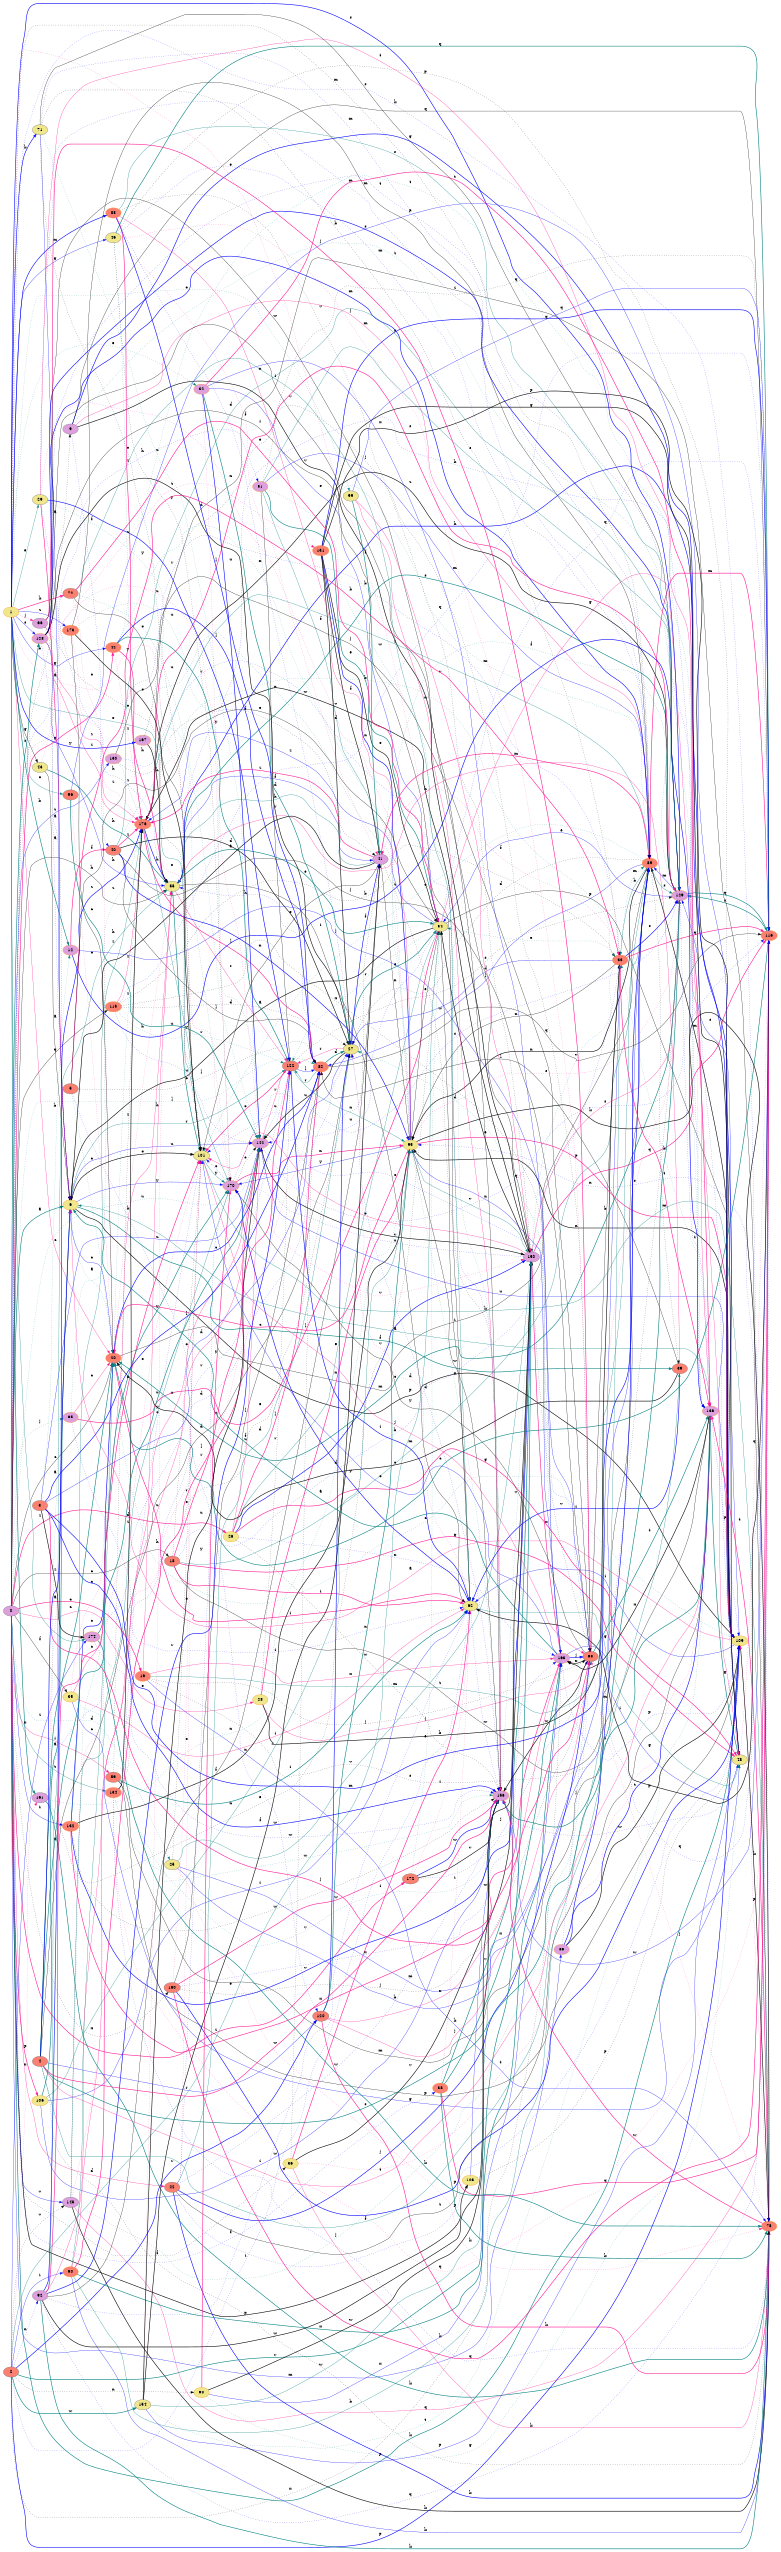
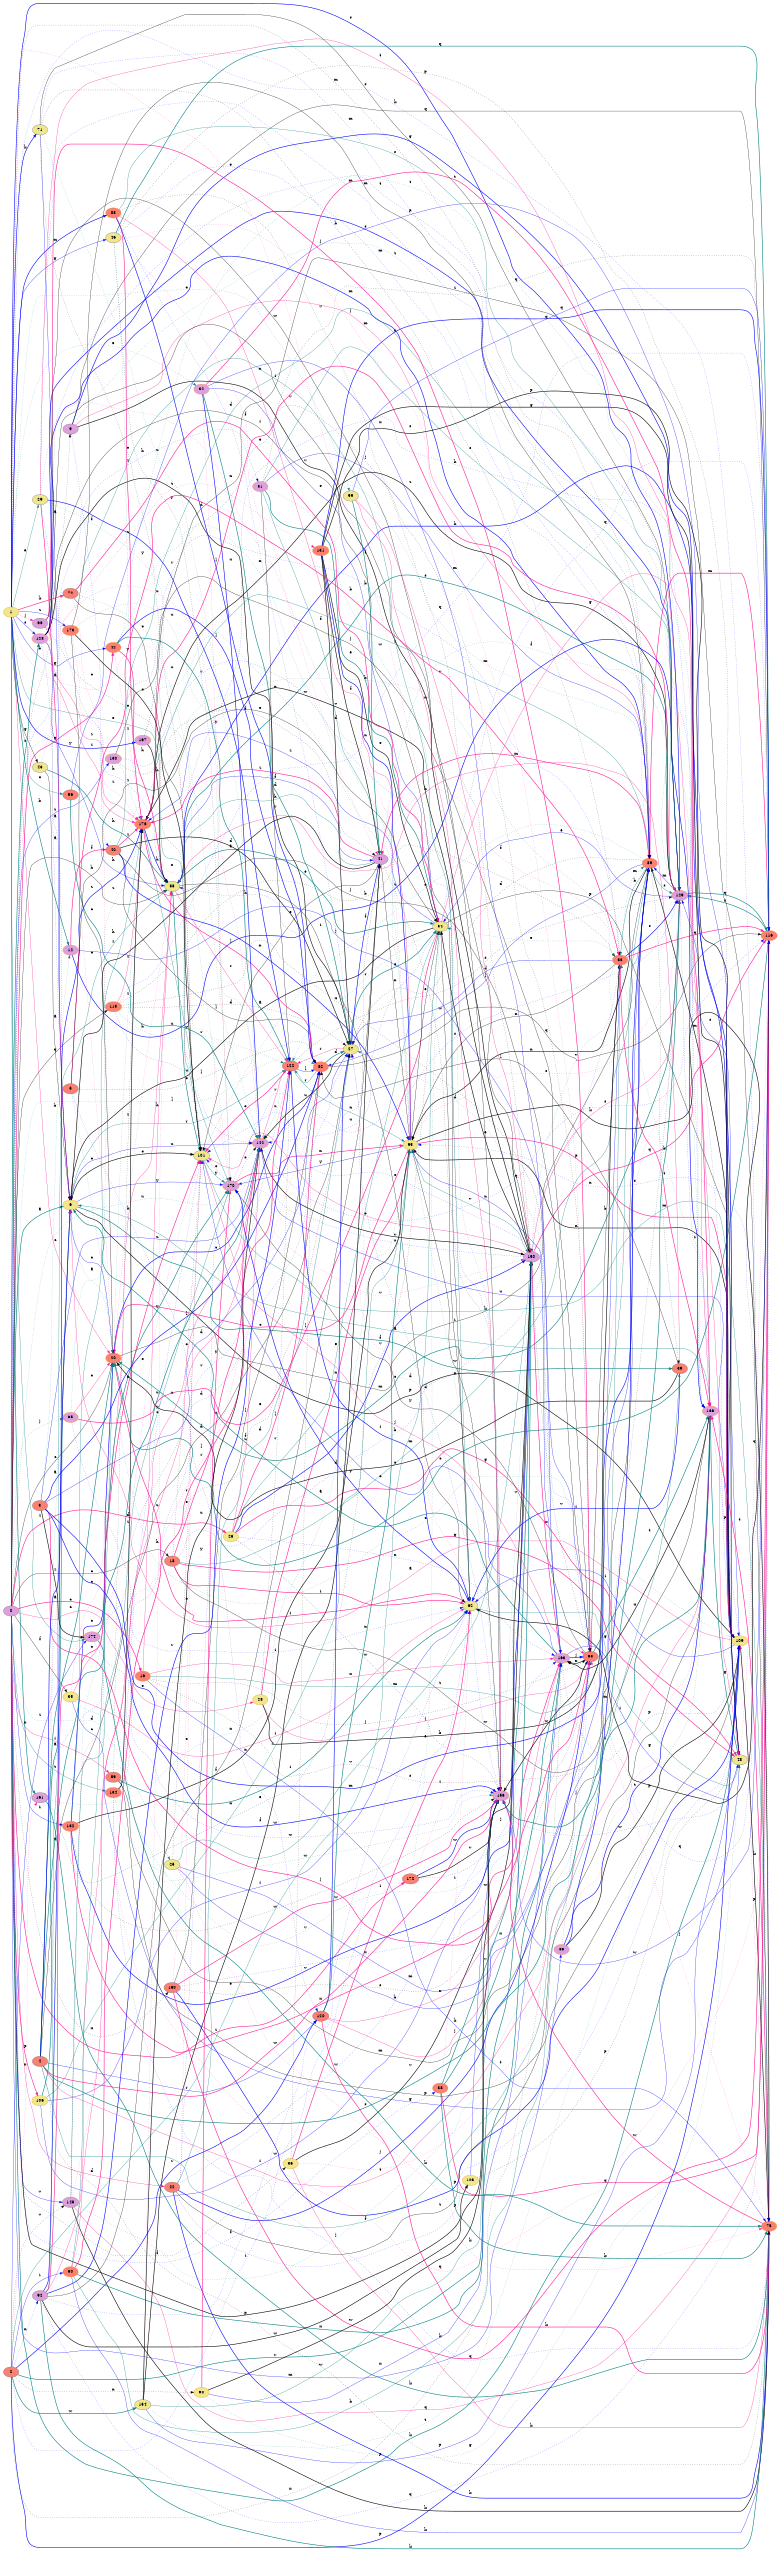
(380, 1985) -> (380, 1985)
